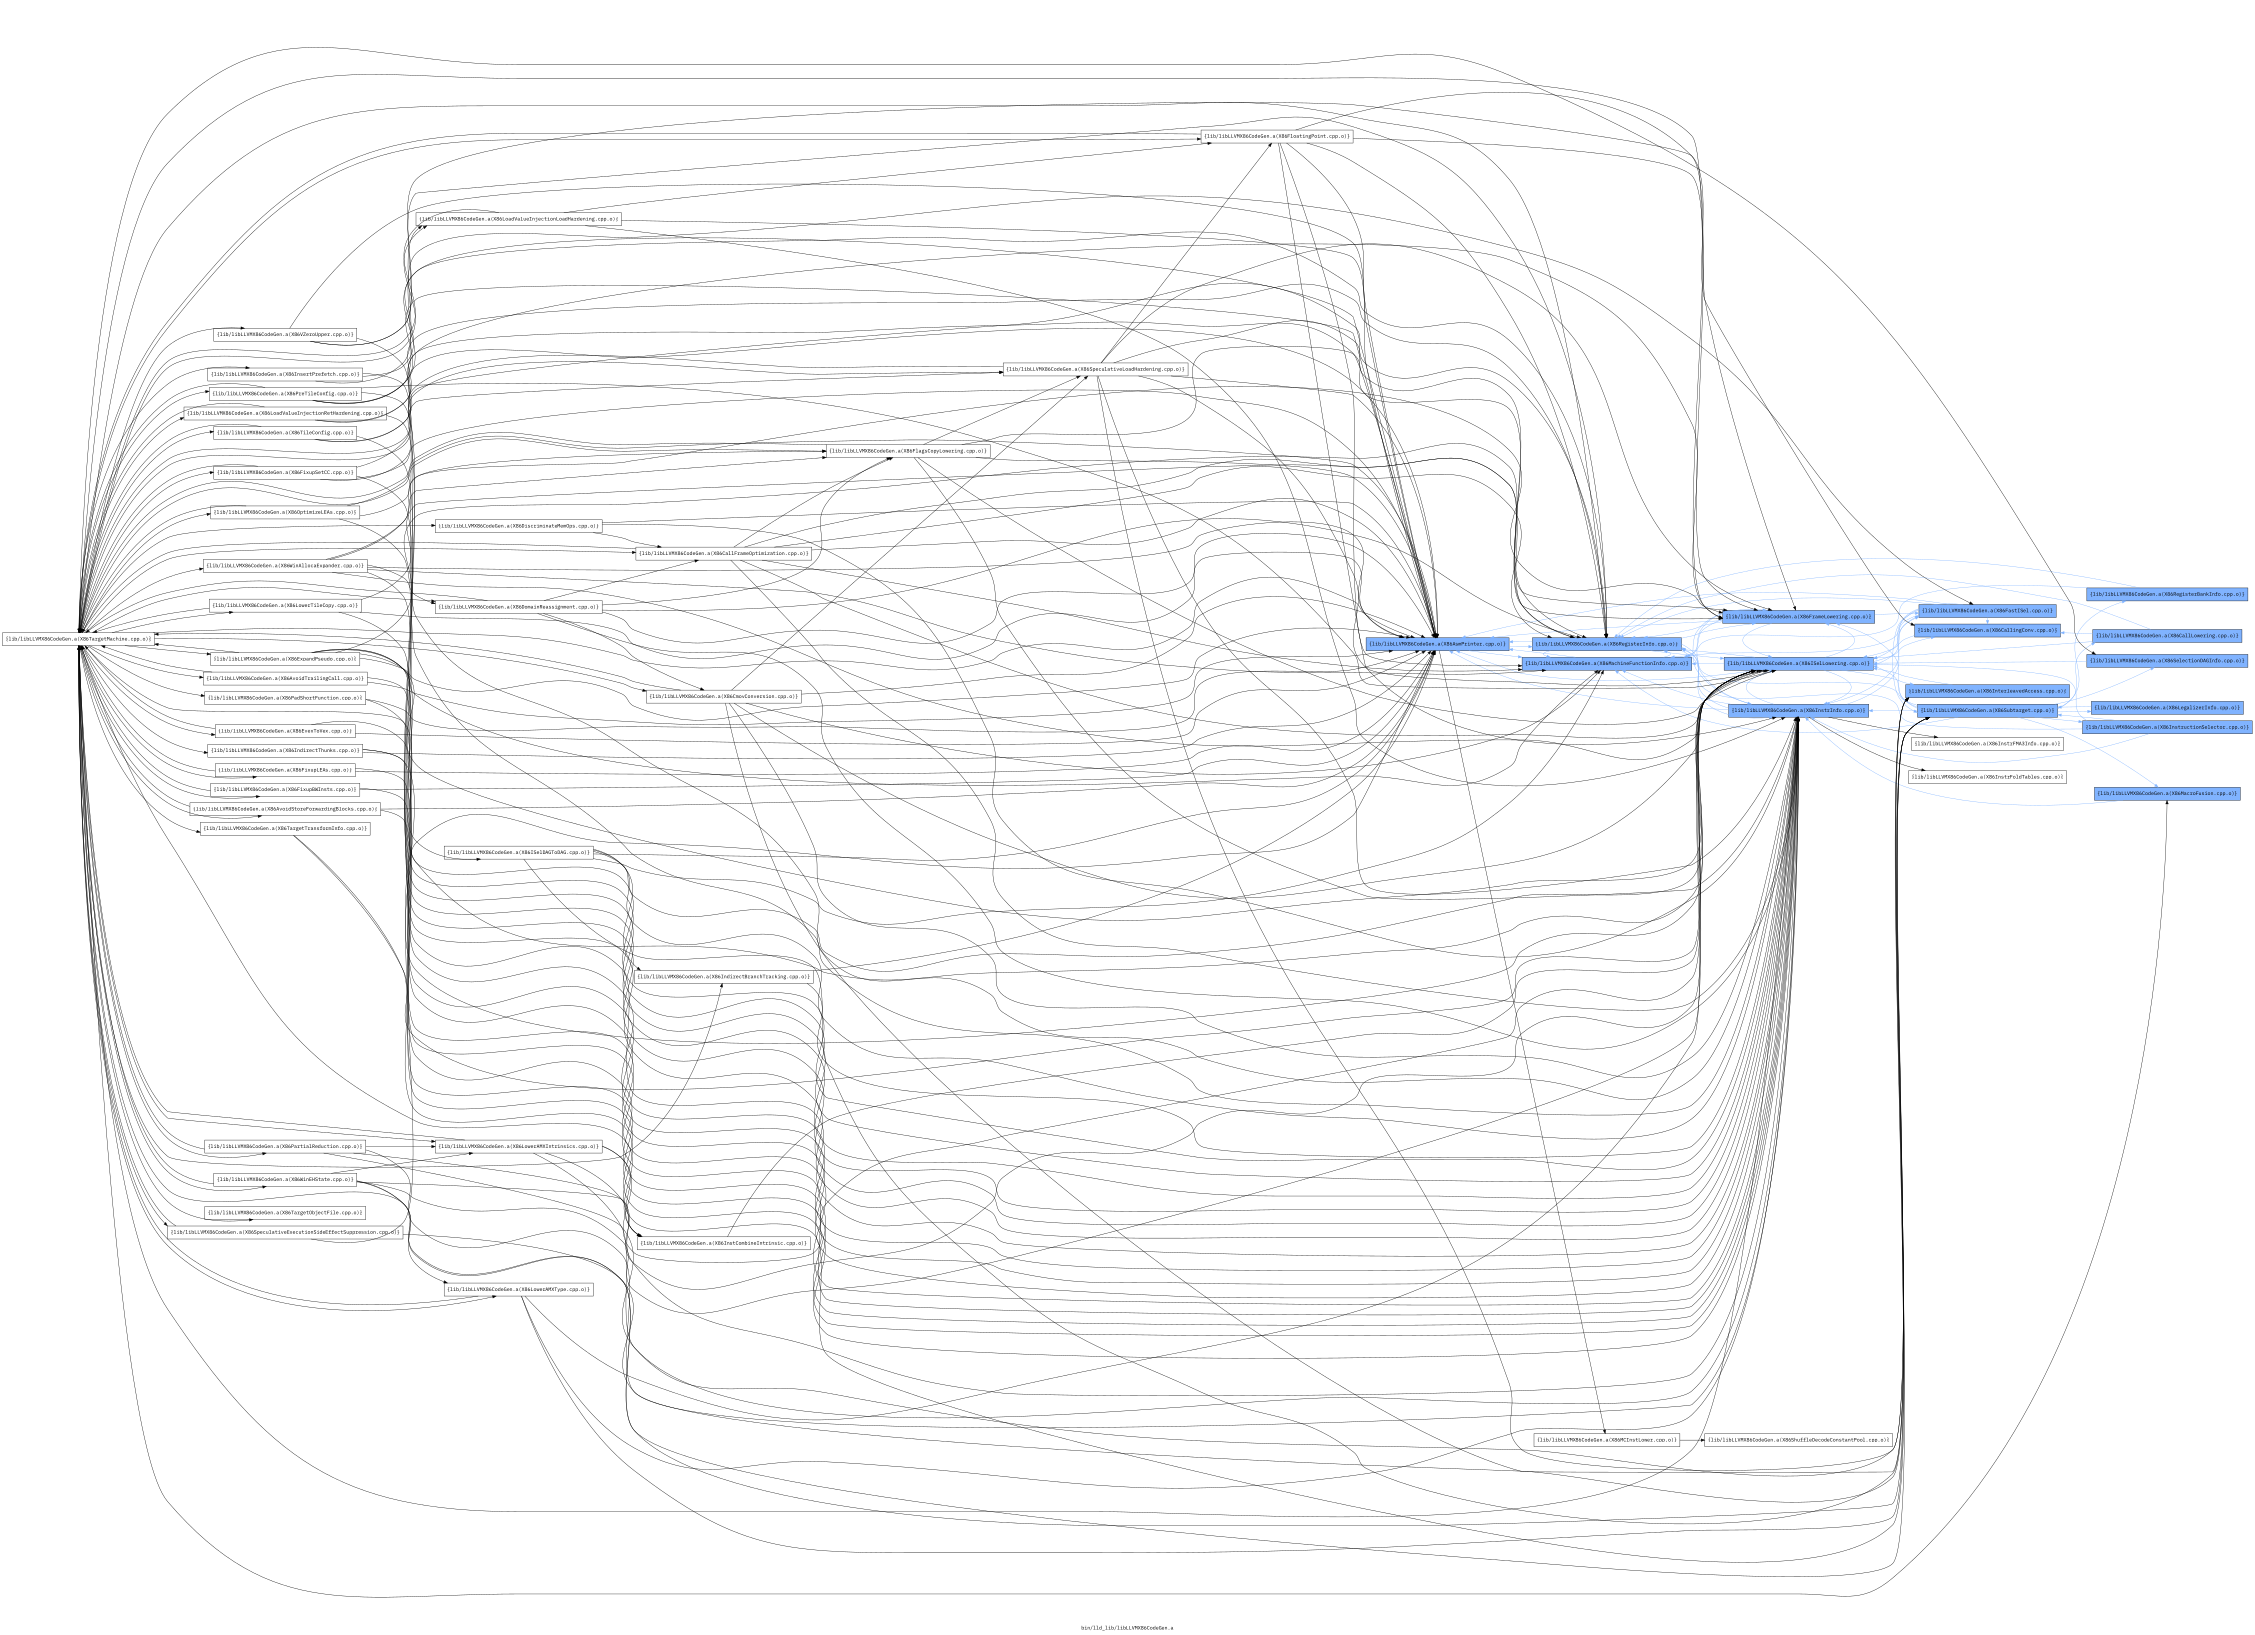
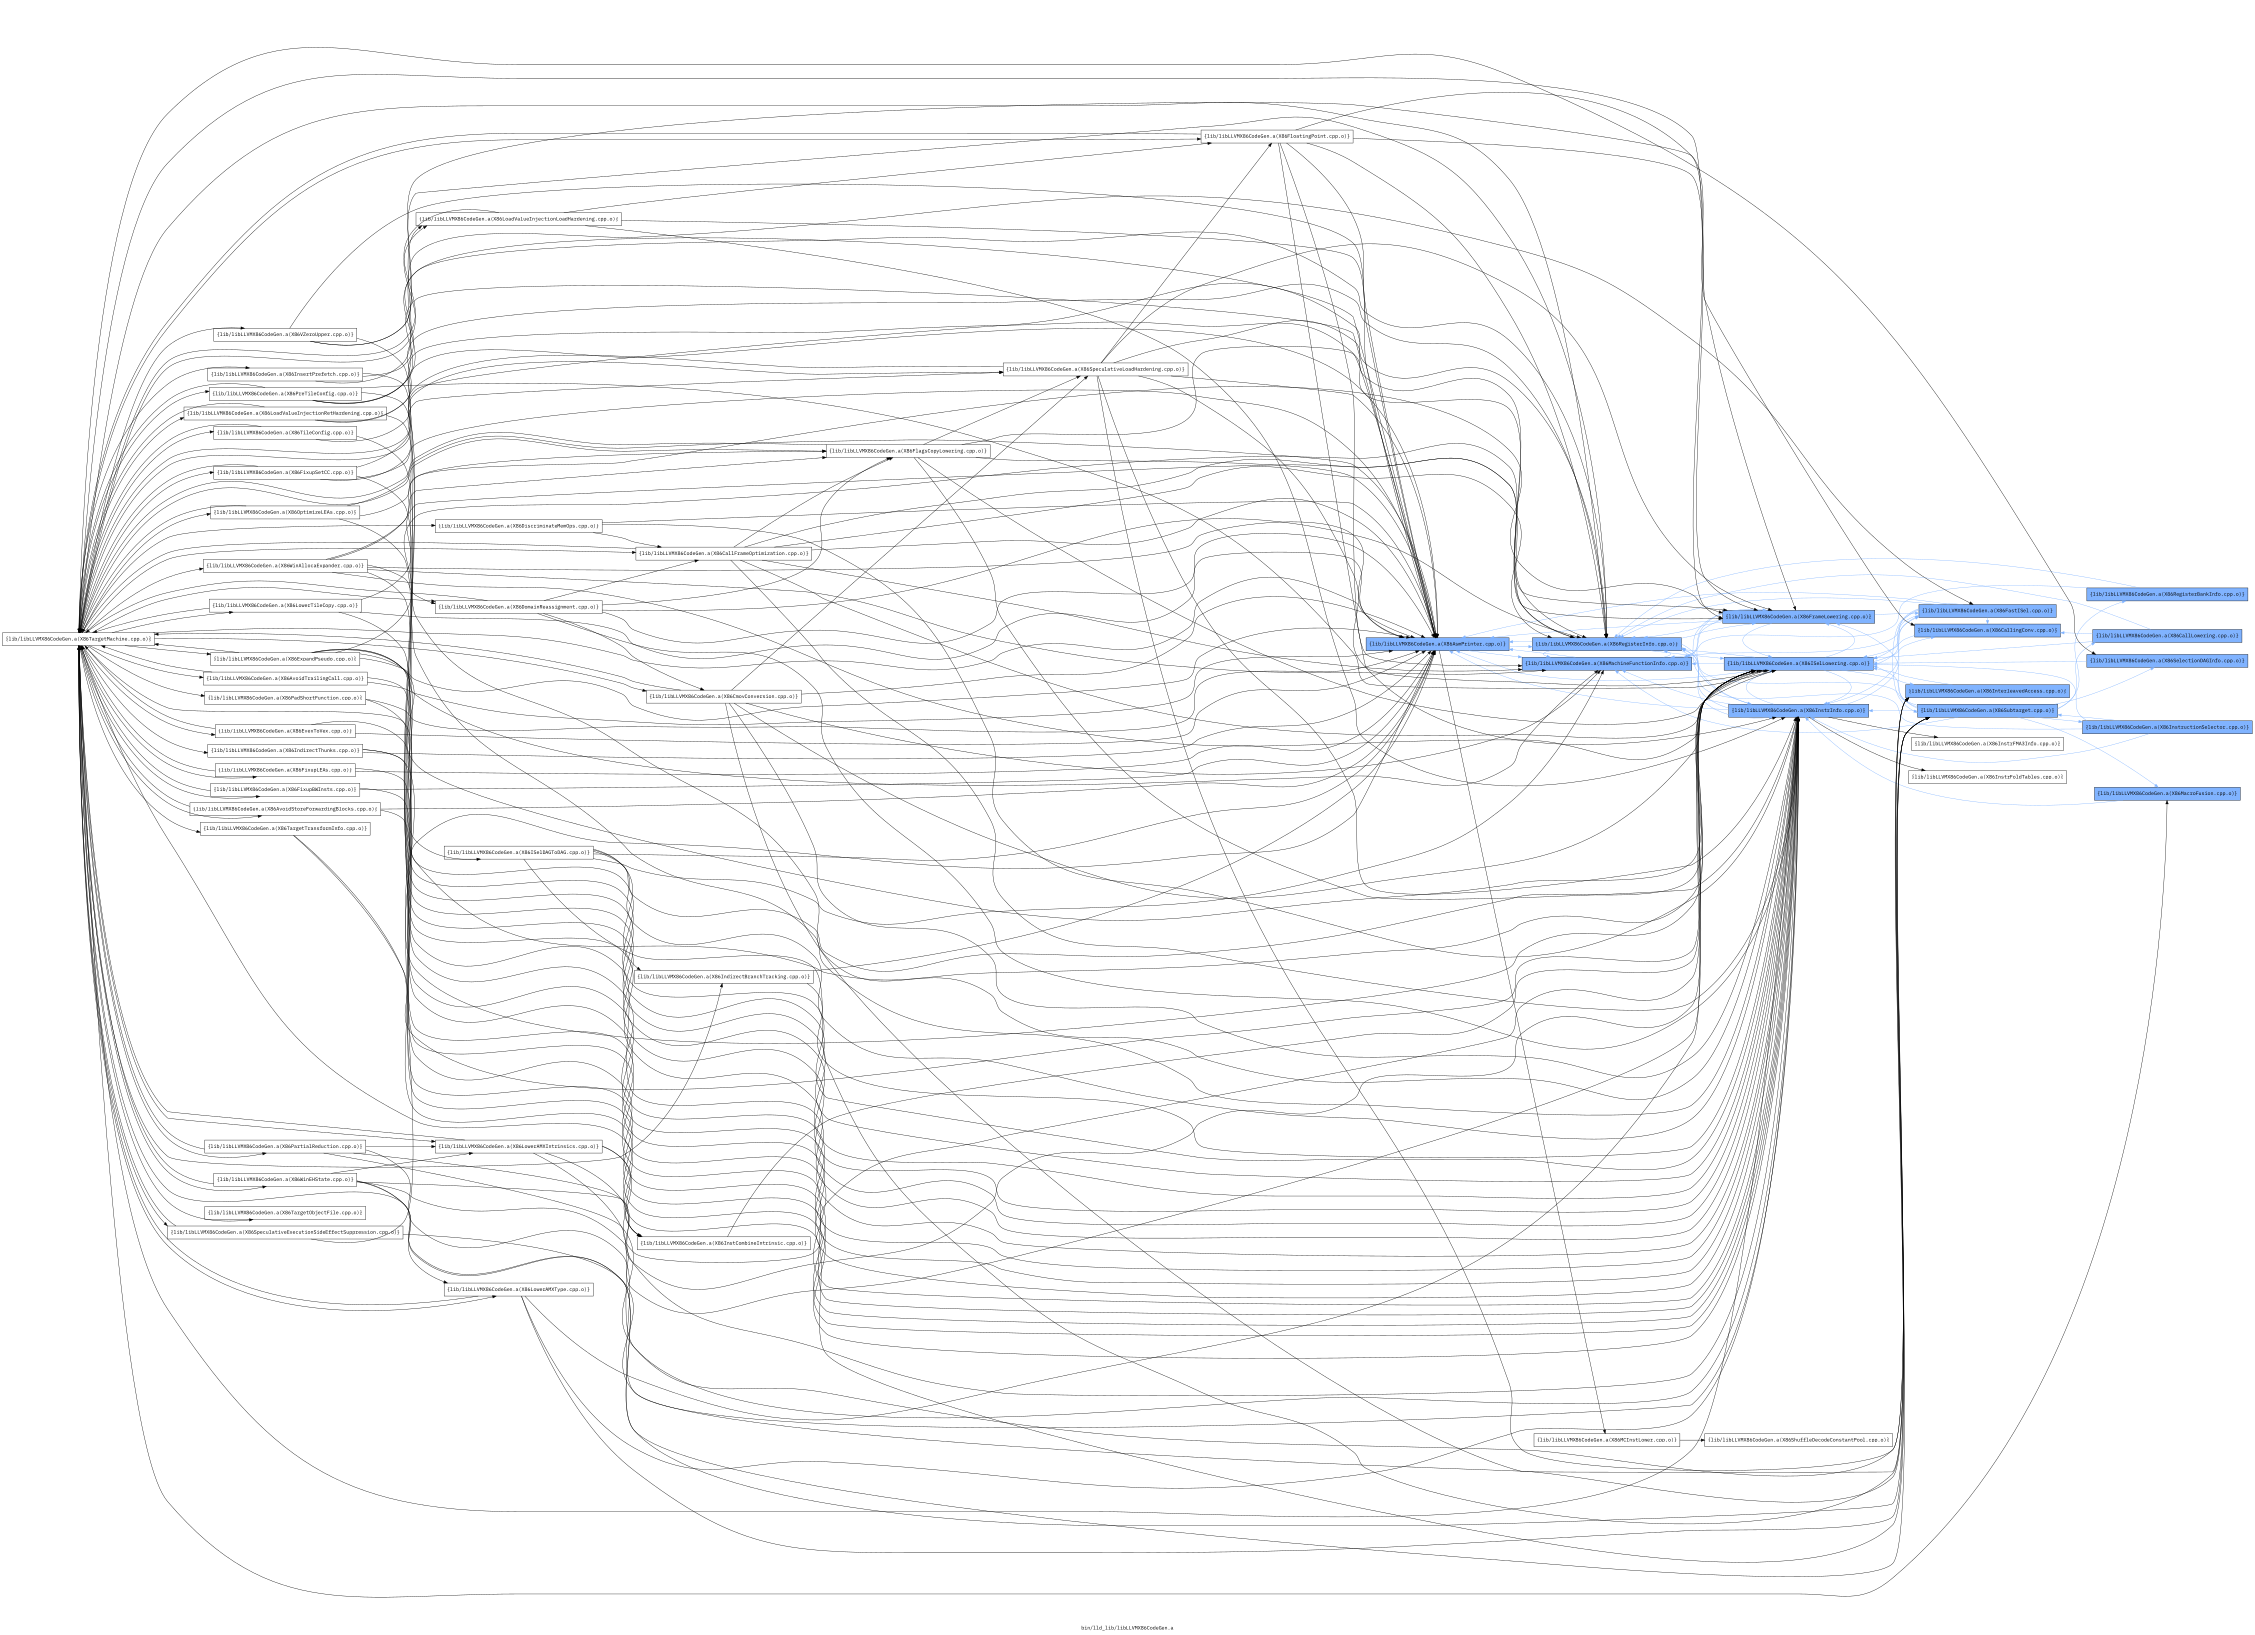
(1102, 249) -> none
(2167, 708) -> none
